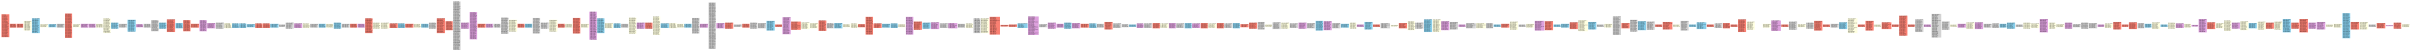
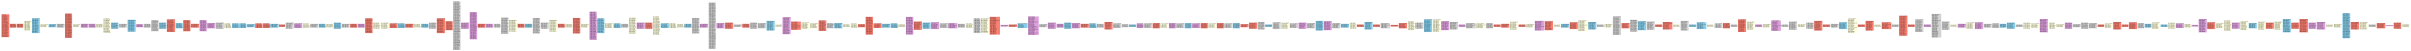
(282, 26) -> (282, 26)
(779, 26) -> (779, 26)
(1004, 26) -> (1004, 26)
(1269, 26) -> (1269, 26)
(1360, 26) -> (1360, 26)
(1394, 26) -> (1394, 26)
(1497, 26) -> (1497, 26)
(1522, 26) -> (1522, 26)
(1557, 26) -> (1557, 26)
(1710, 26) -> (1710, 26)
(1734, 26) -> (1734, 26)
none -> (1759, 26)
(1785, 26) -> (1785, 26)
(1895, 26) -> (1895, 26)
(2101, 26) -> (2101, 26)
